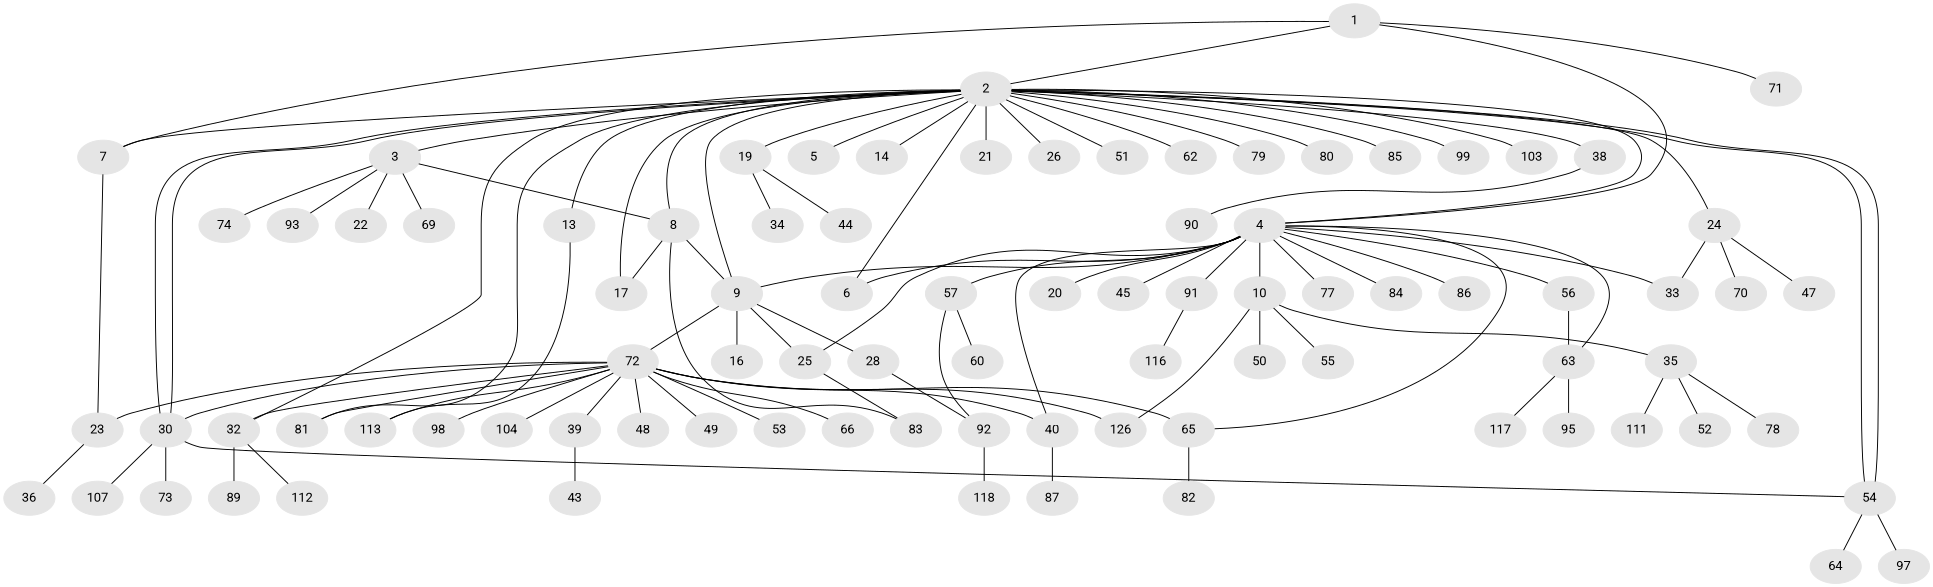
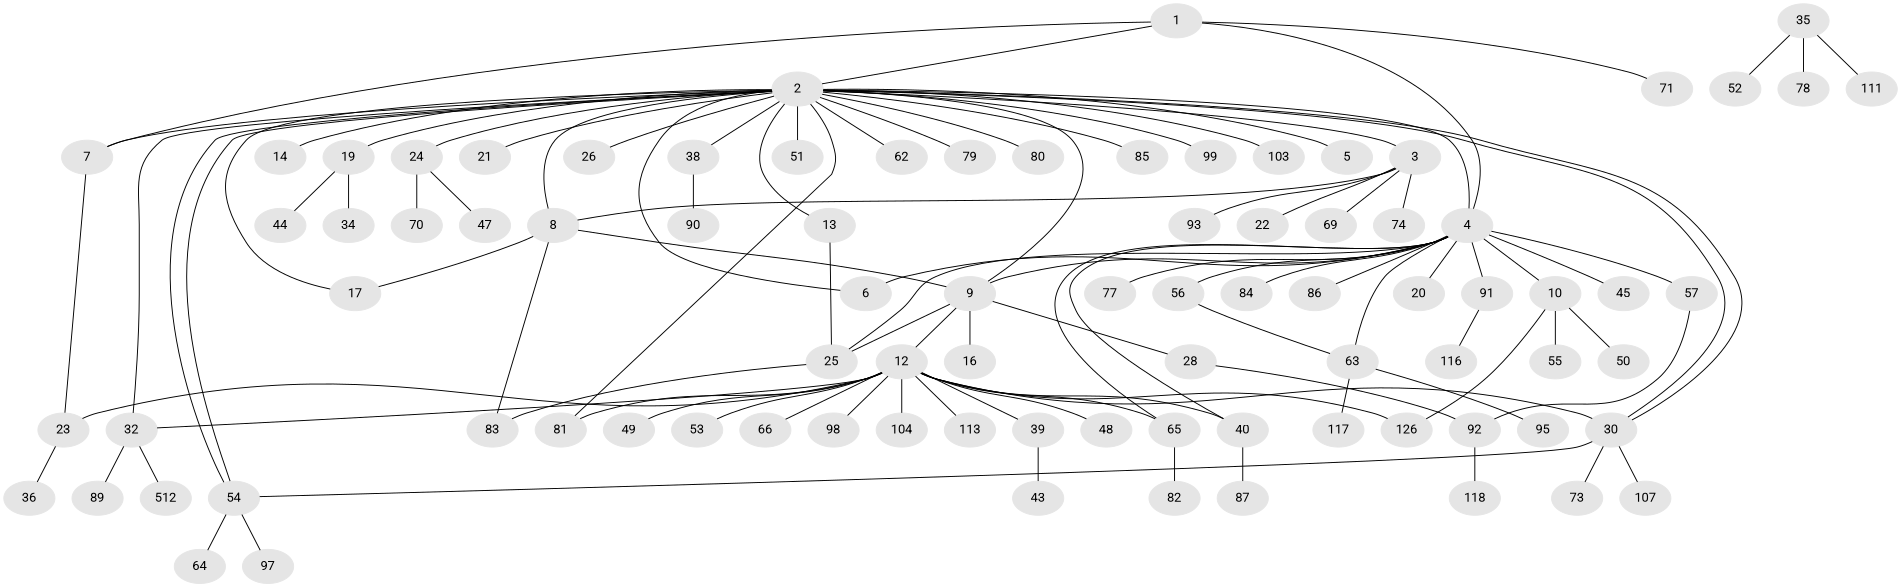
(1673, 294) -> none
(1463, 333) -> none
(547, 357) -> (831, 296)
(633, 362) -> (902, 362)
(978, 362) -> none
(302, 498) -> (166, 498)
